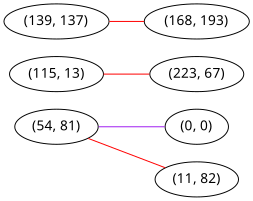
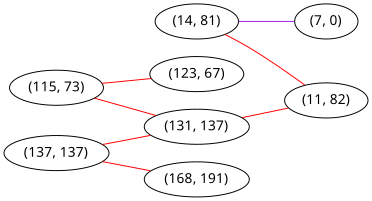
(56, 21) -> (56, 153)
(197, 21) -> (197, 179)
(56, 74) -> (56, 88)
(197, 74) -> (197, 74)
(56, 127) -> (197, 21)
none -> (197, 127)
(197, 127) -> (326, 21)
